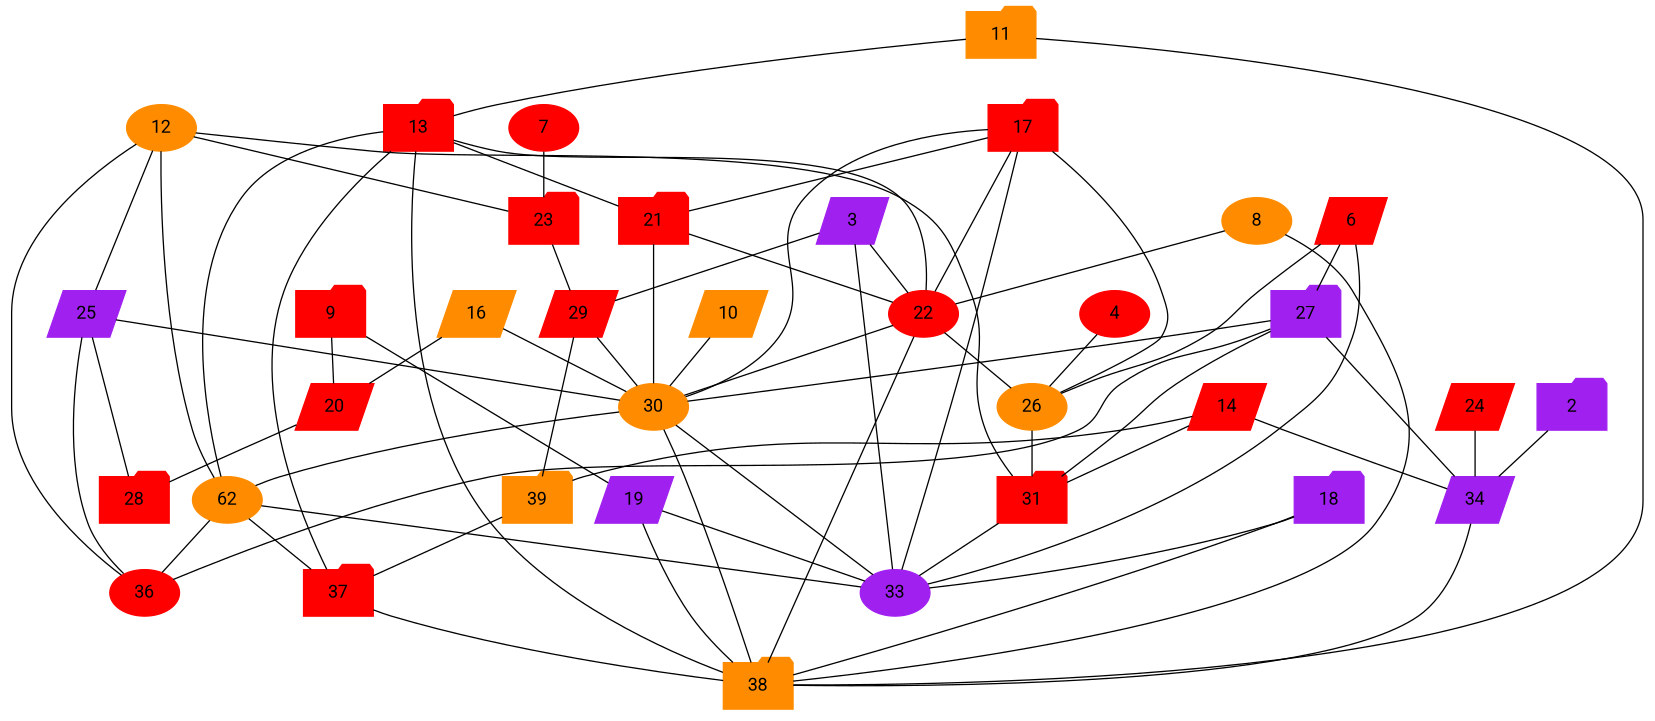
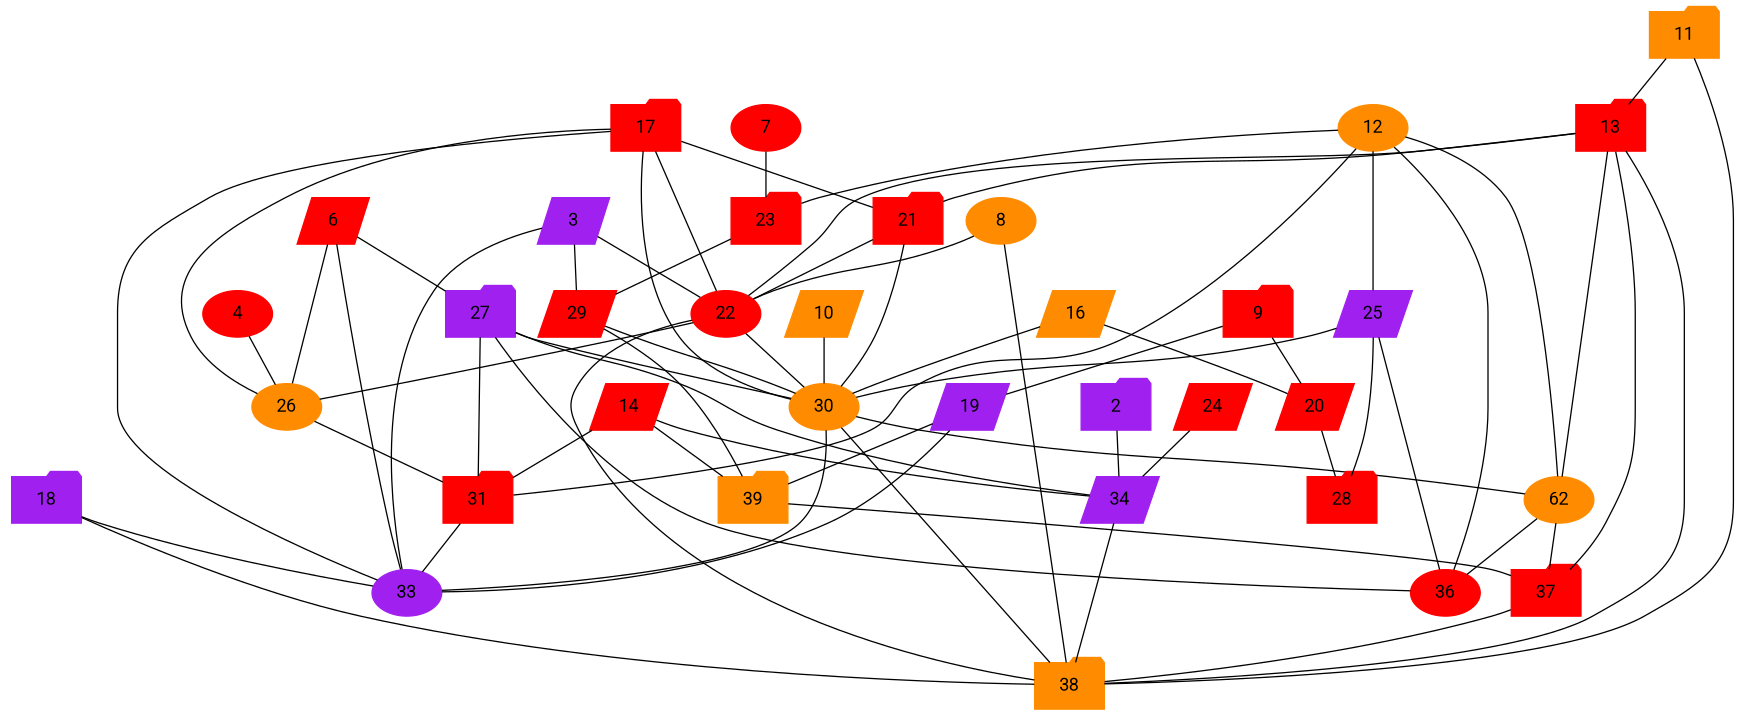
(561, 546) -> none
(680, 598) -> (875, 448)
